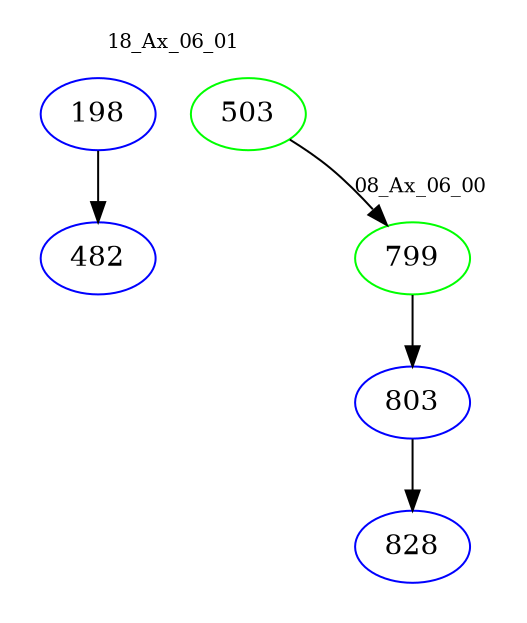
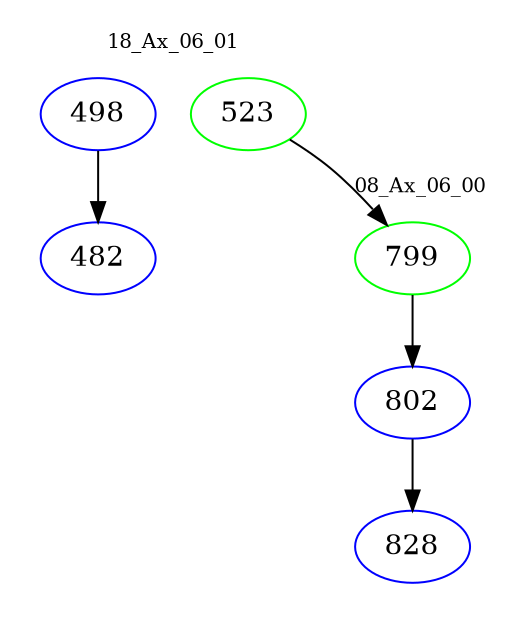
(98, 114) -> (98, 114)
(248, 114) -> (248, 114)
(413, 403) -> (413, 403)
